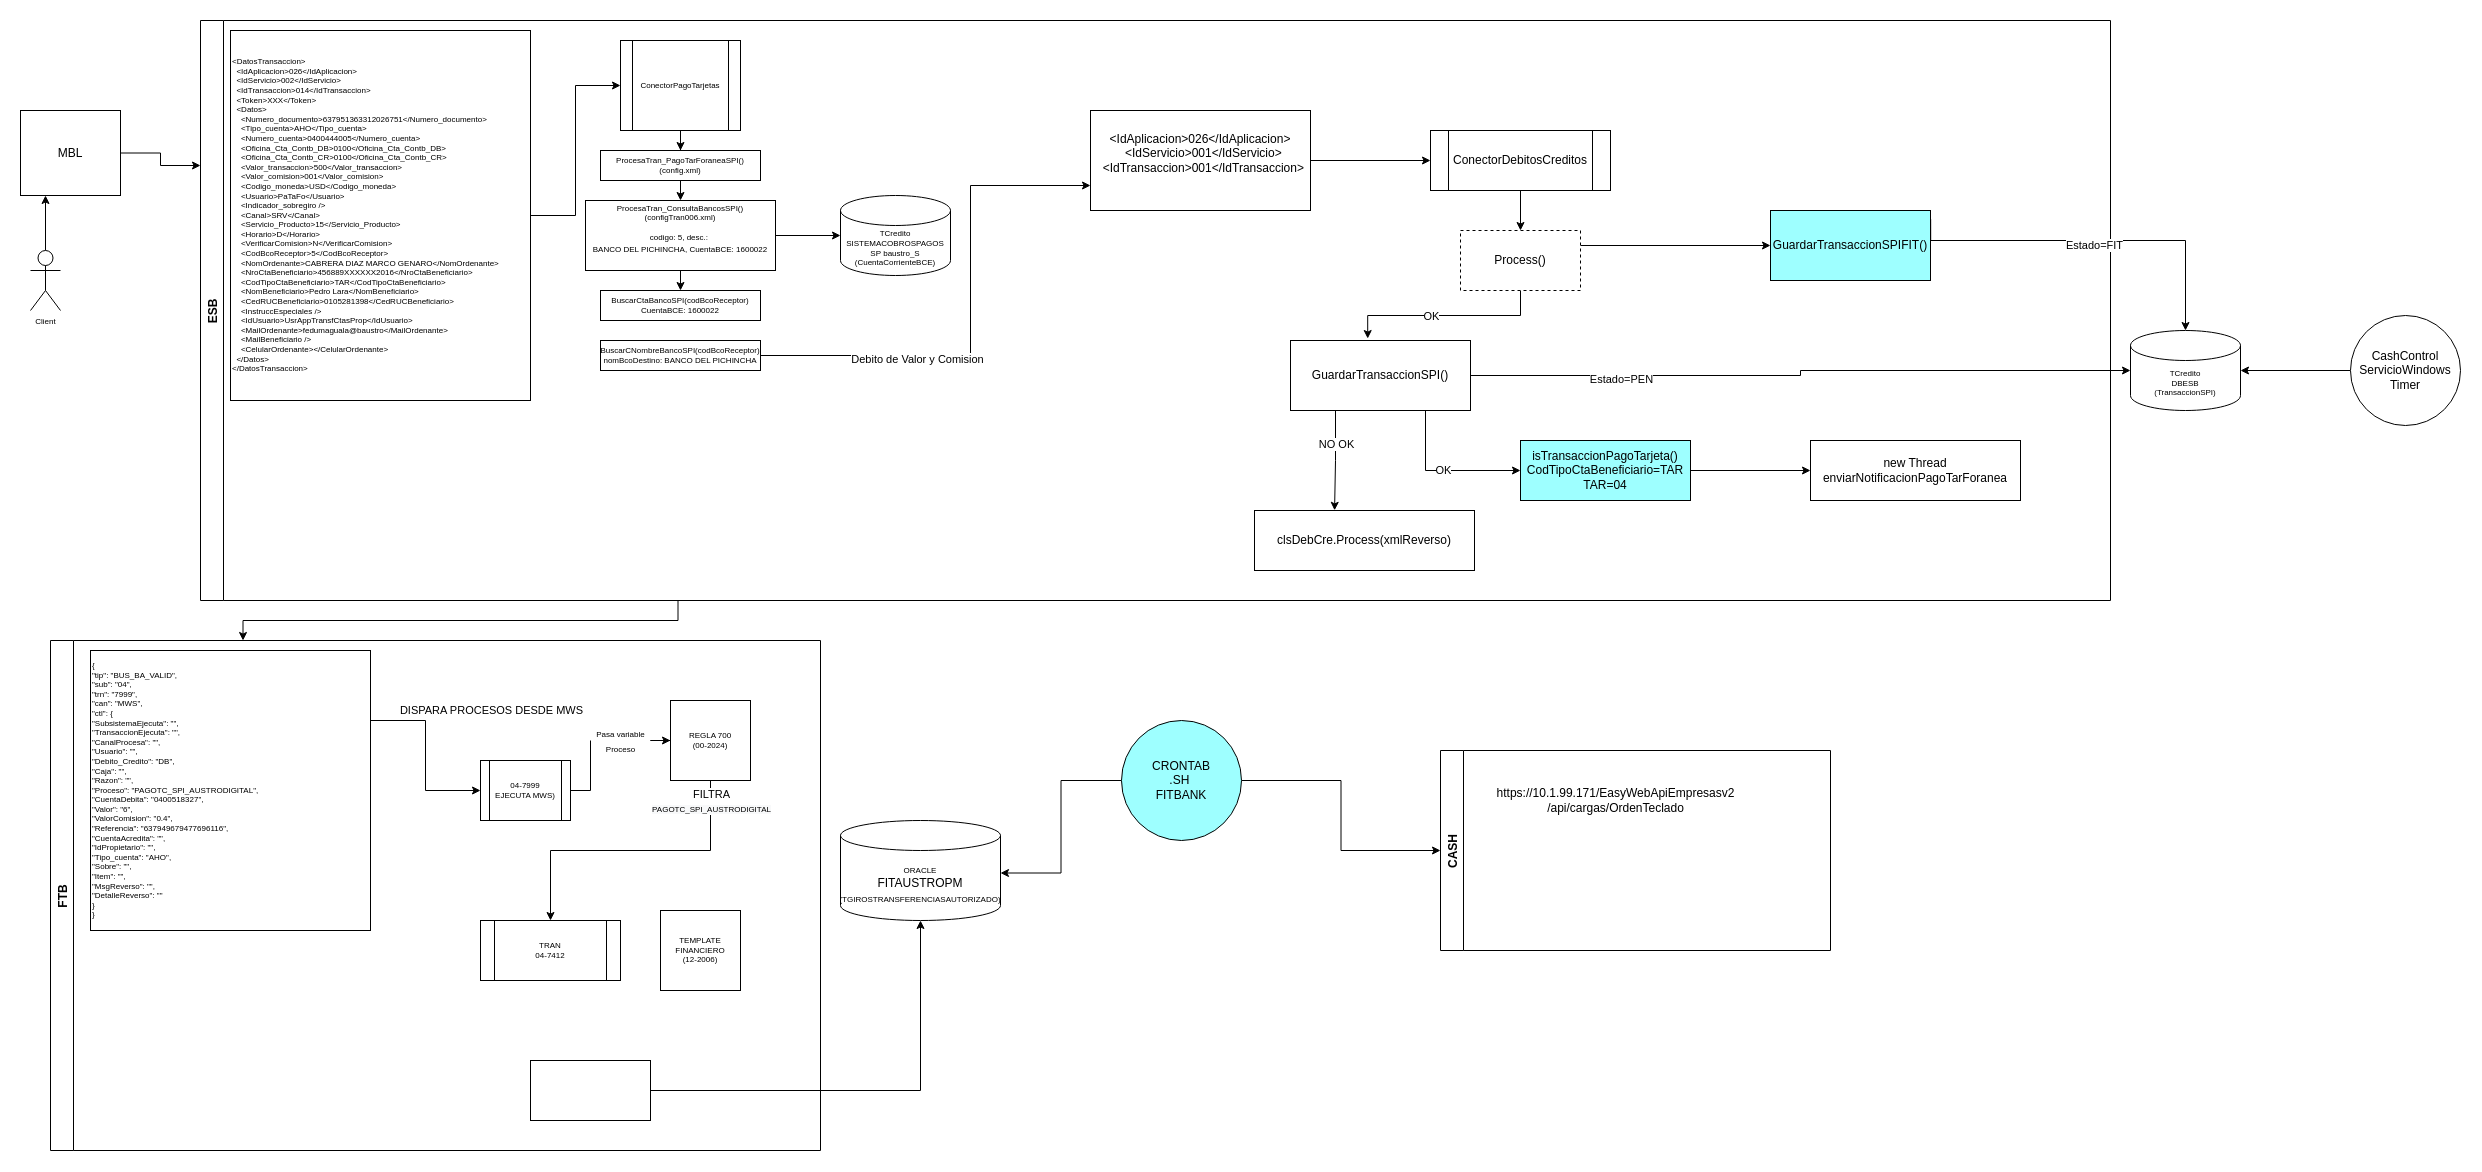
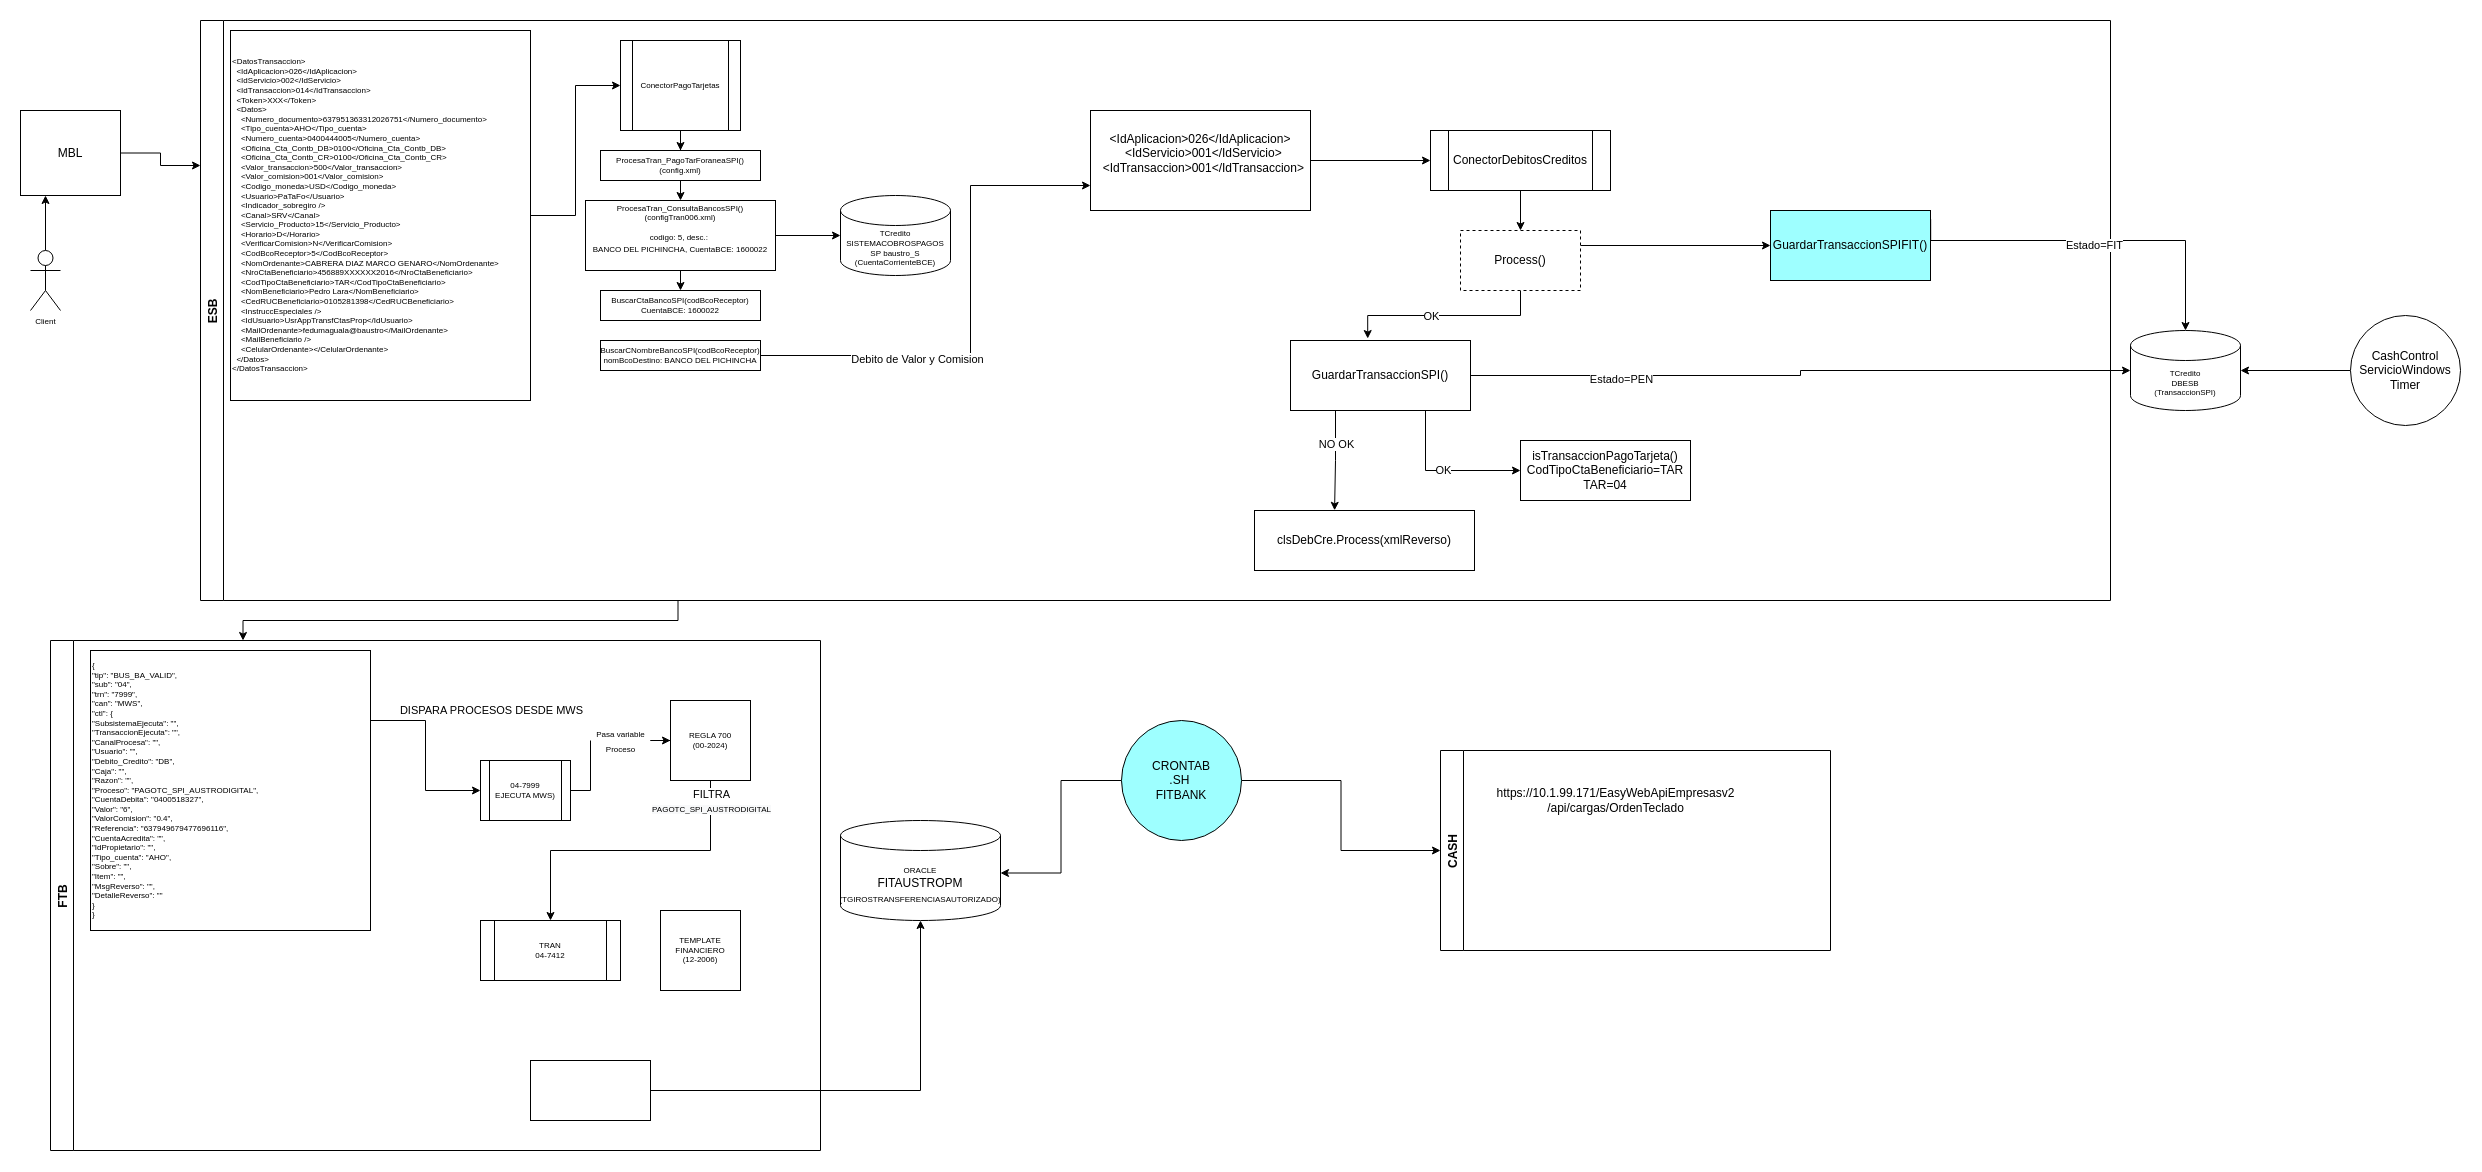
(1606, 471) -> (1606, 471)
(1747, 471) -> none
(1916, 471) -> none
